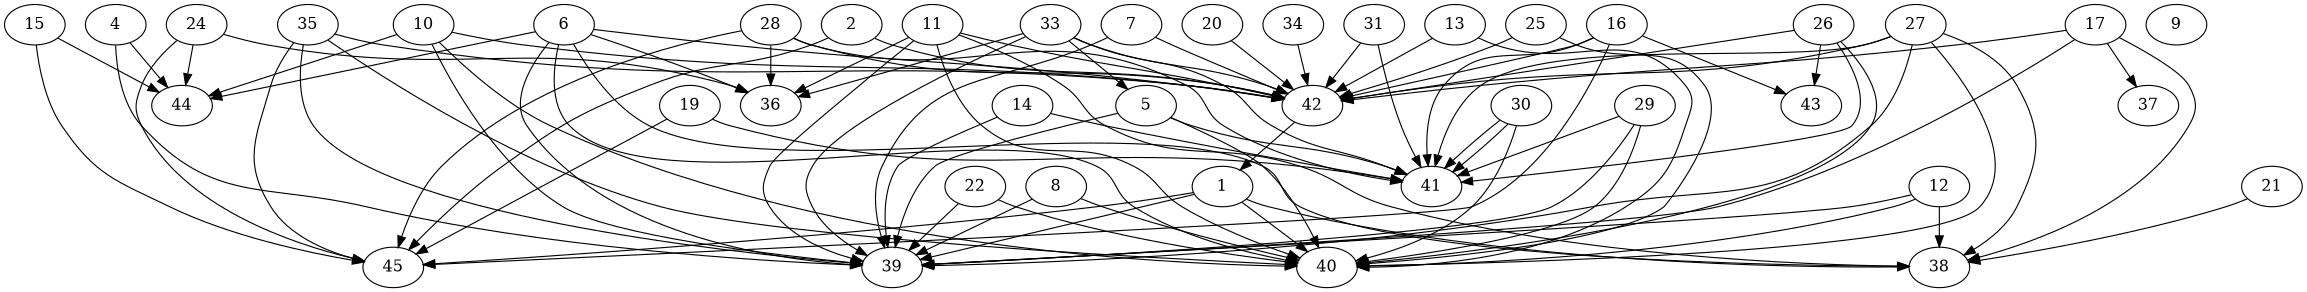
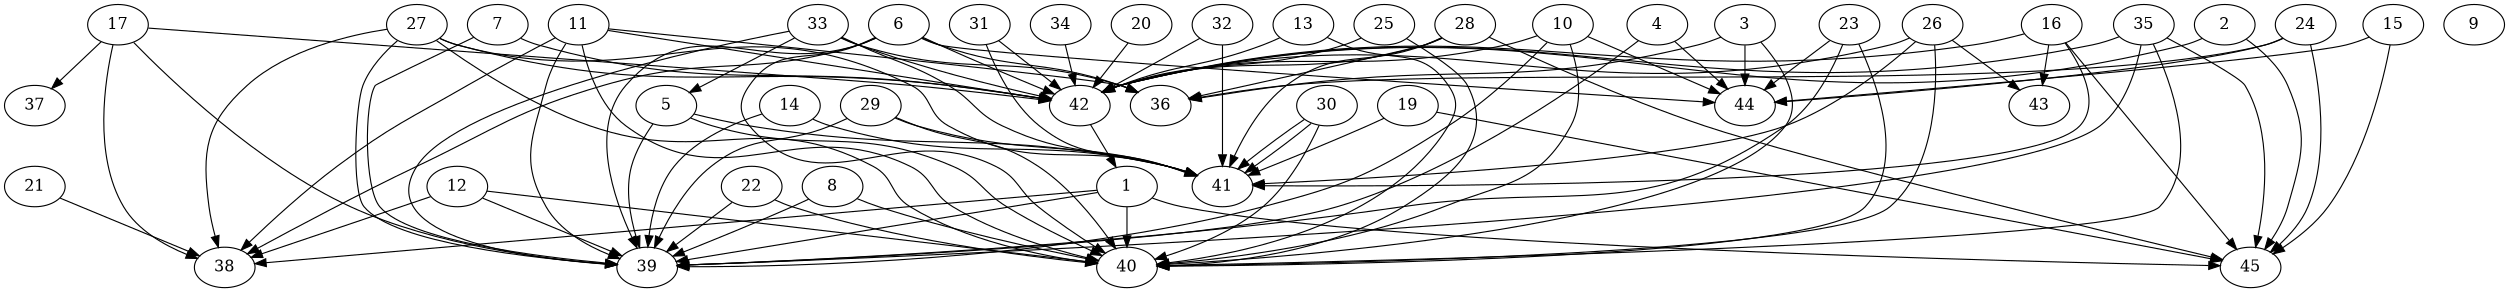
none -> (1222, 25)
none -> (1745, 25)
none -> (1849, 25)
